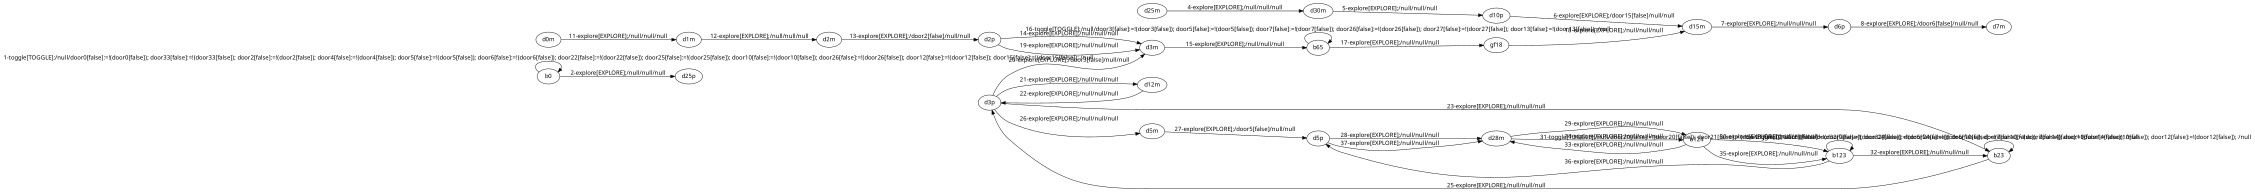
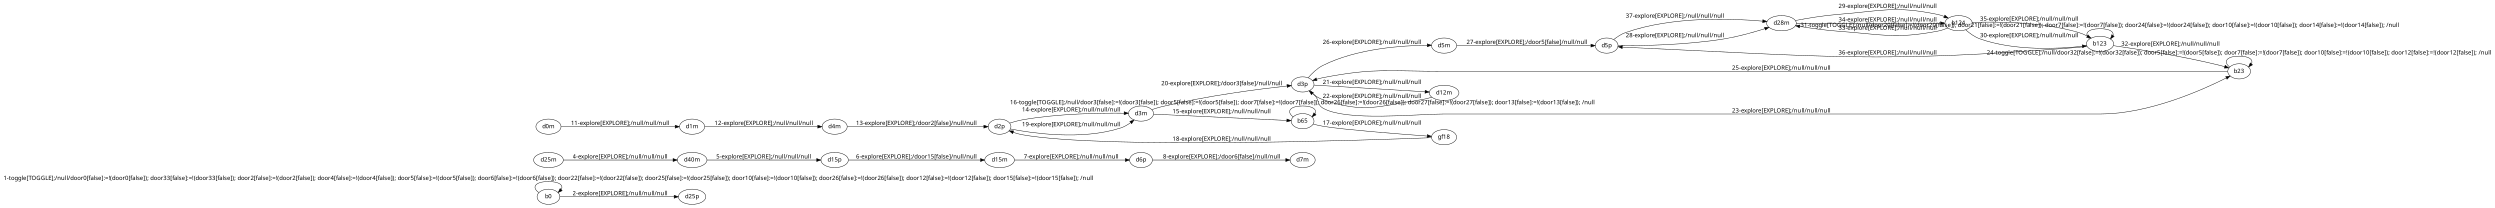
(1318, 11) -> (692, 160)
(1496, 16) -> (835, 160)
(829, 40) -> (835, 127)
(1595, 43) -> (1222, 143)
(1062, 65) -> (1219, 95)
